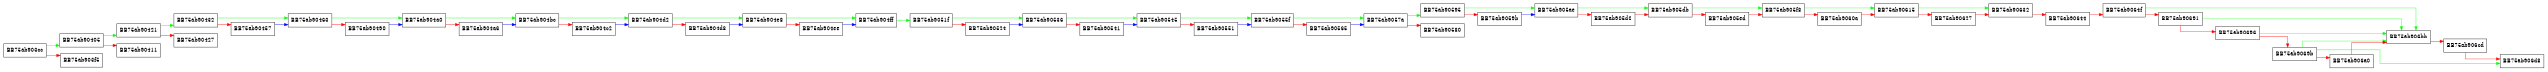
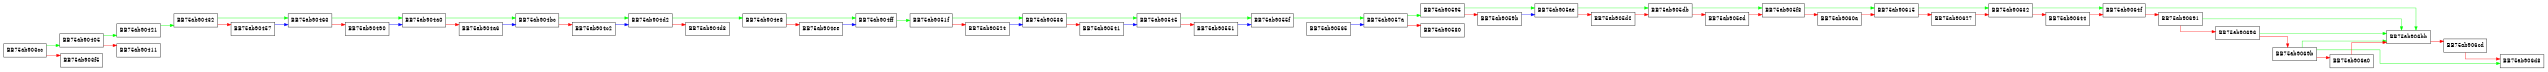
none -> (2066, 8)
(734, 25) -> none
(1298, 25) -> none
(196, 40) -> none
